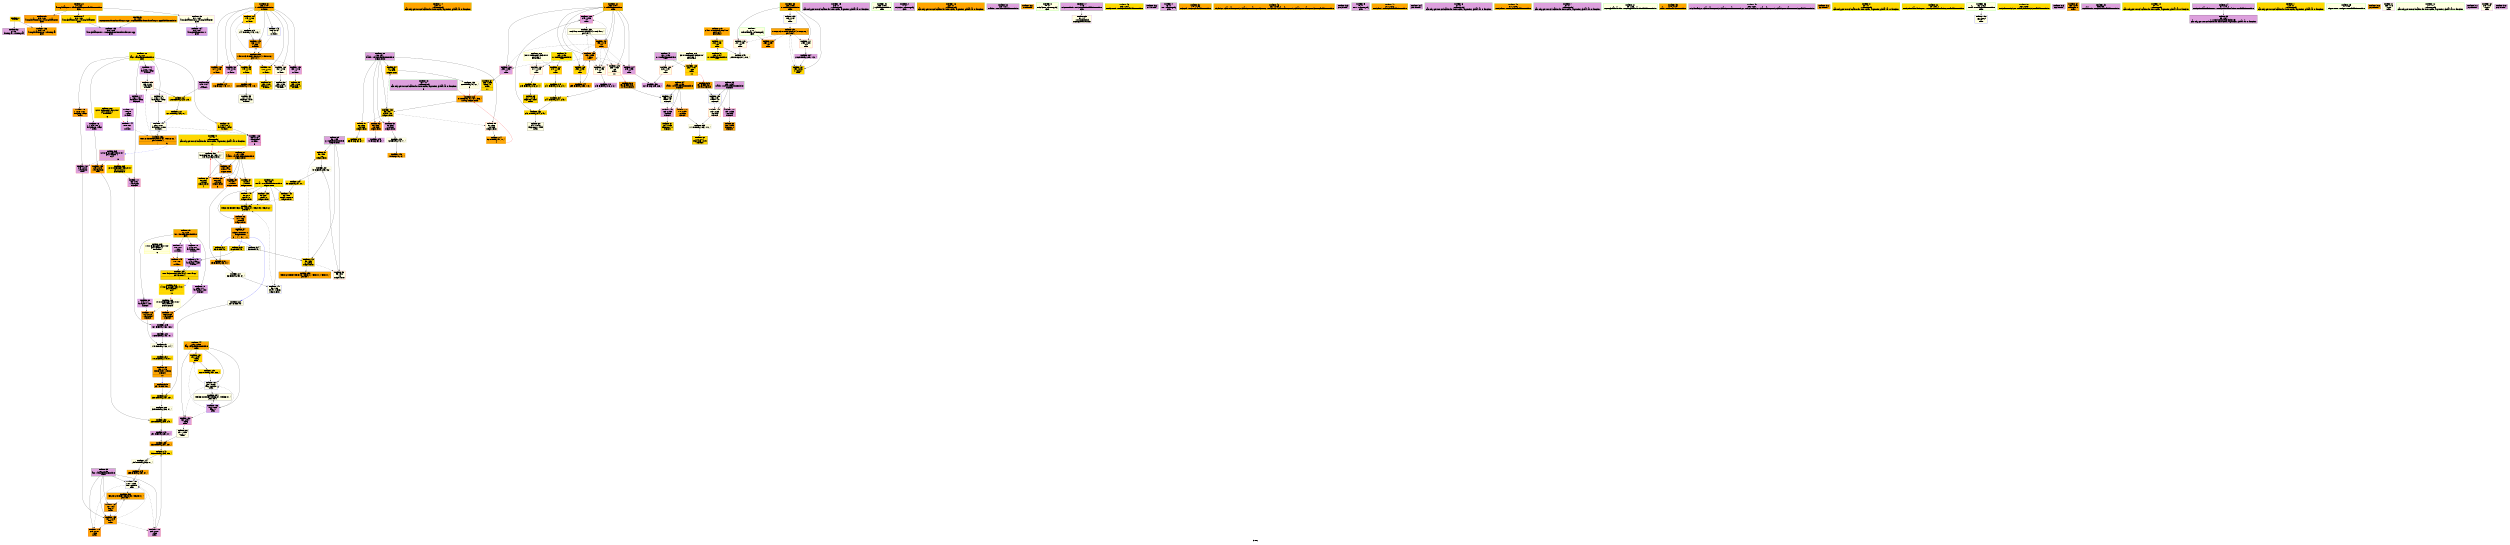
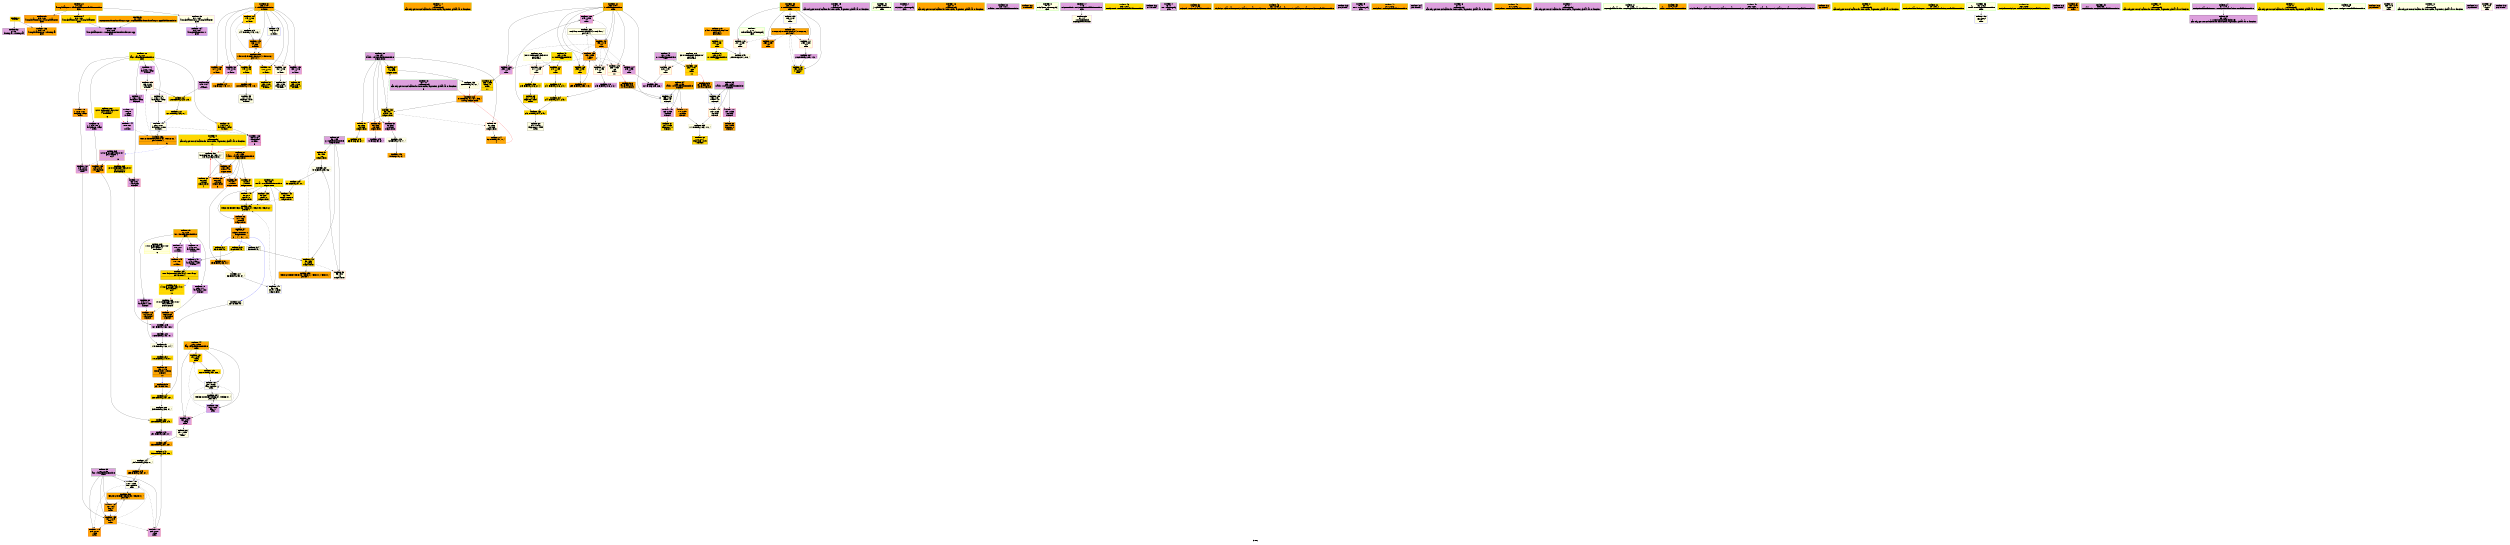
(629, 36) -> (639, 58)
(760, 37) -> (773, 23)
(718, 51) -> (716, 50)
